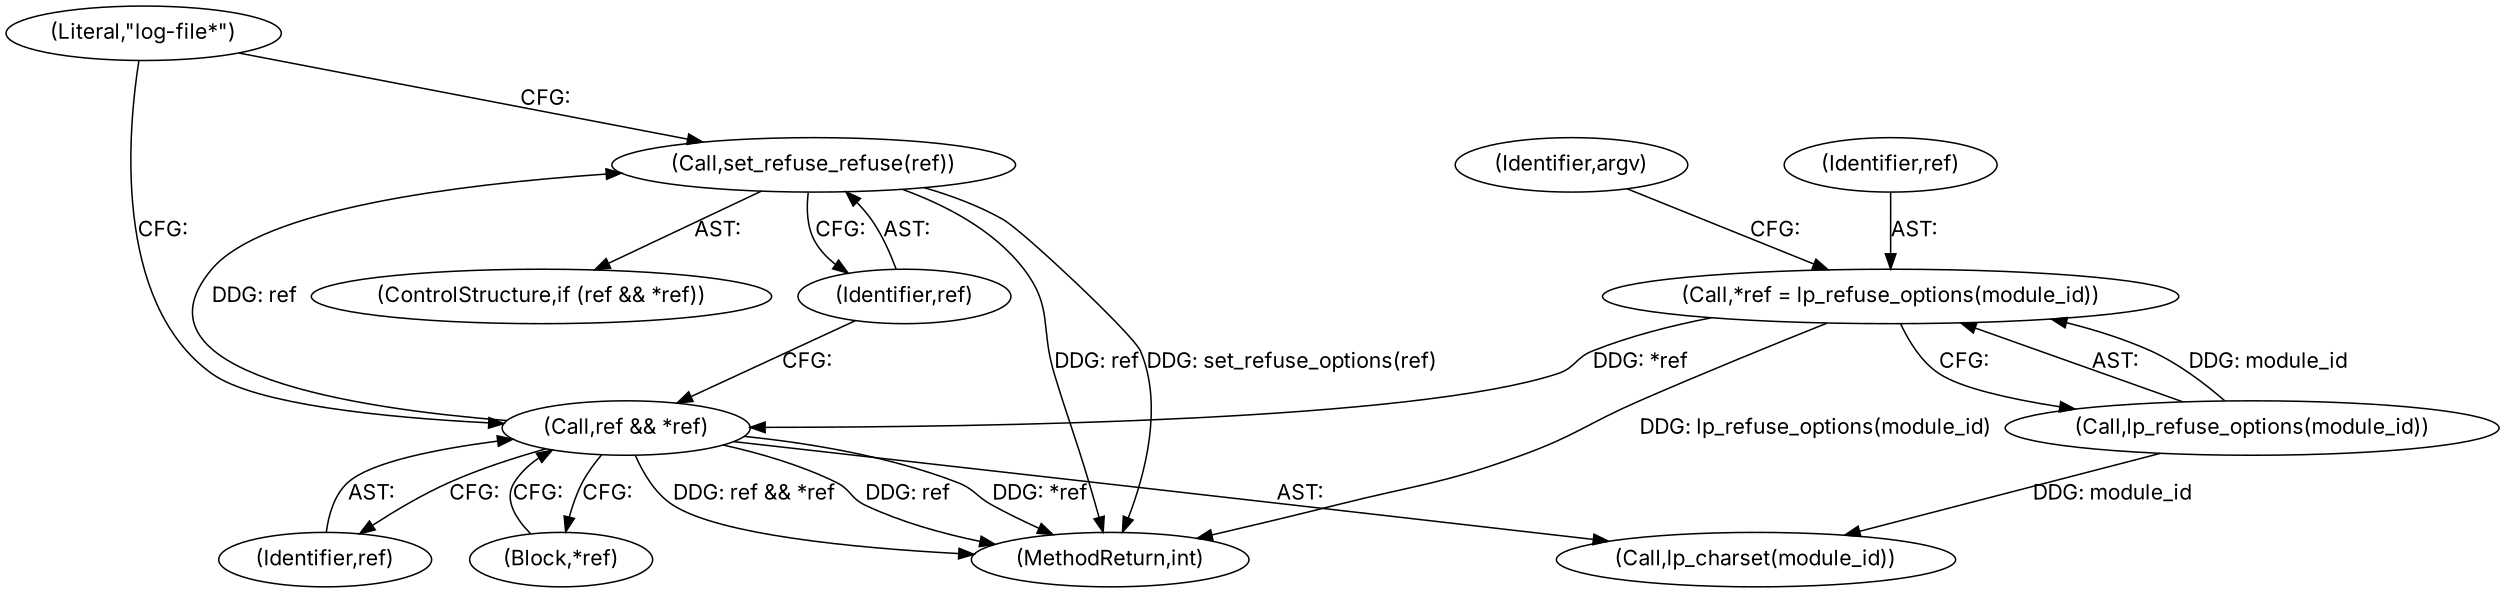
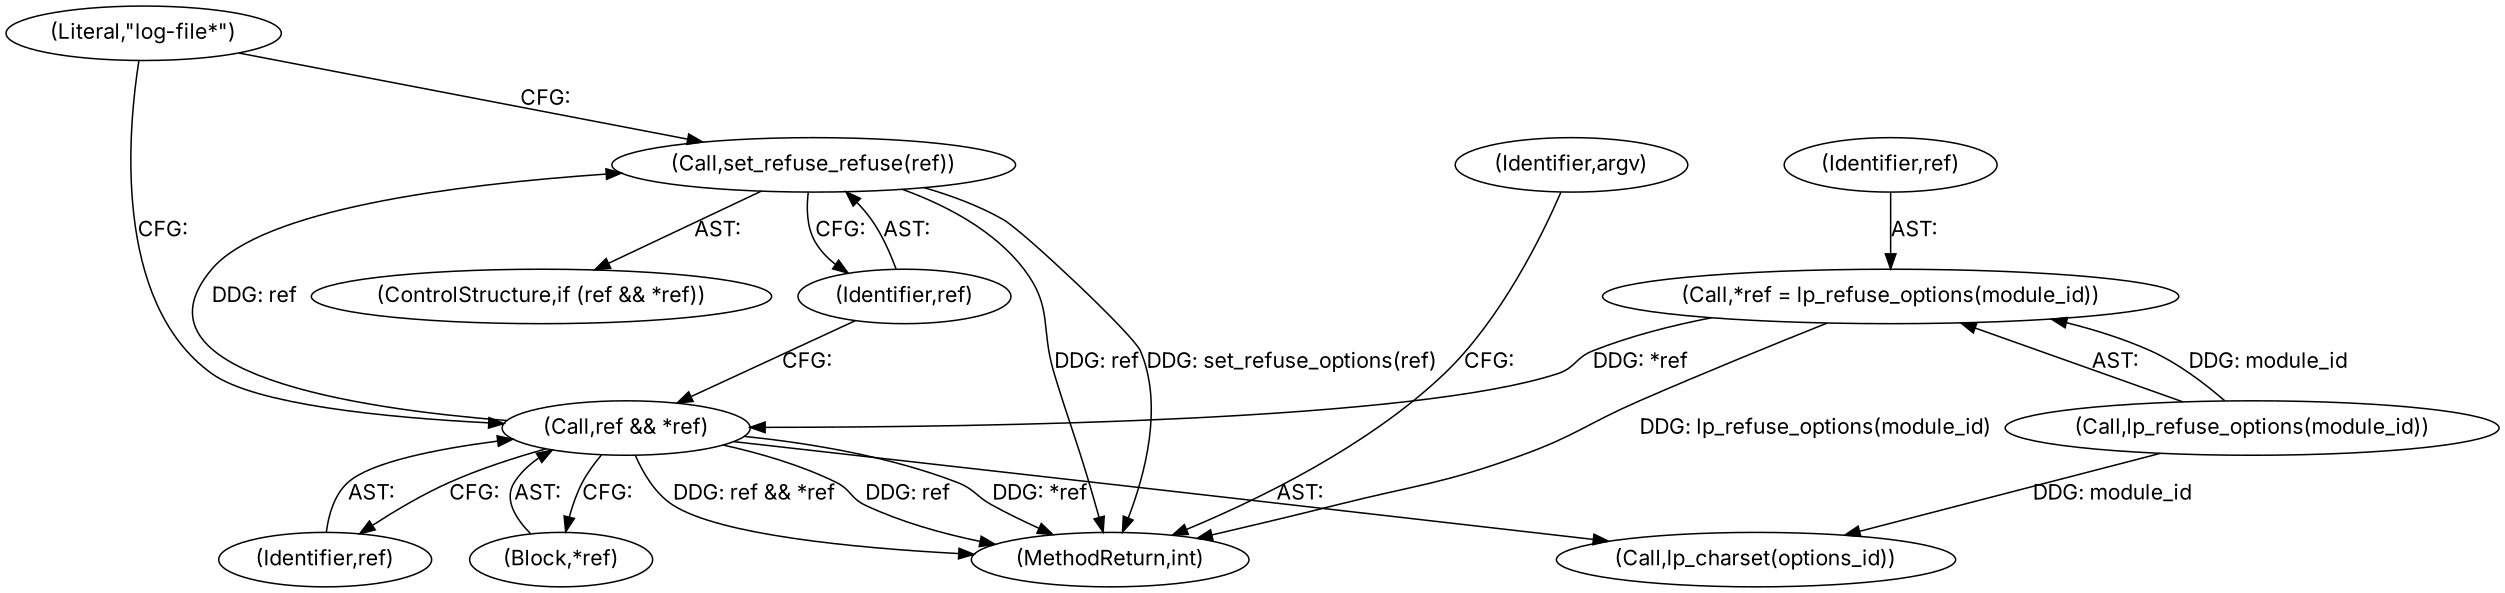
(1720, 226) -> (1432, 385)
(1967, 386) -> none
(541, 494) -> (541, 494)
(1756, 560) -> (1756, 560)
